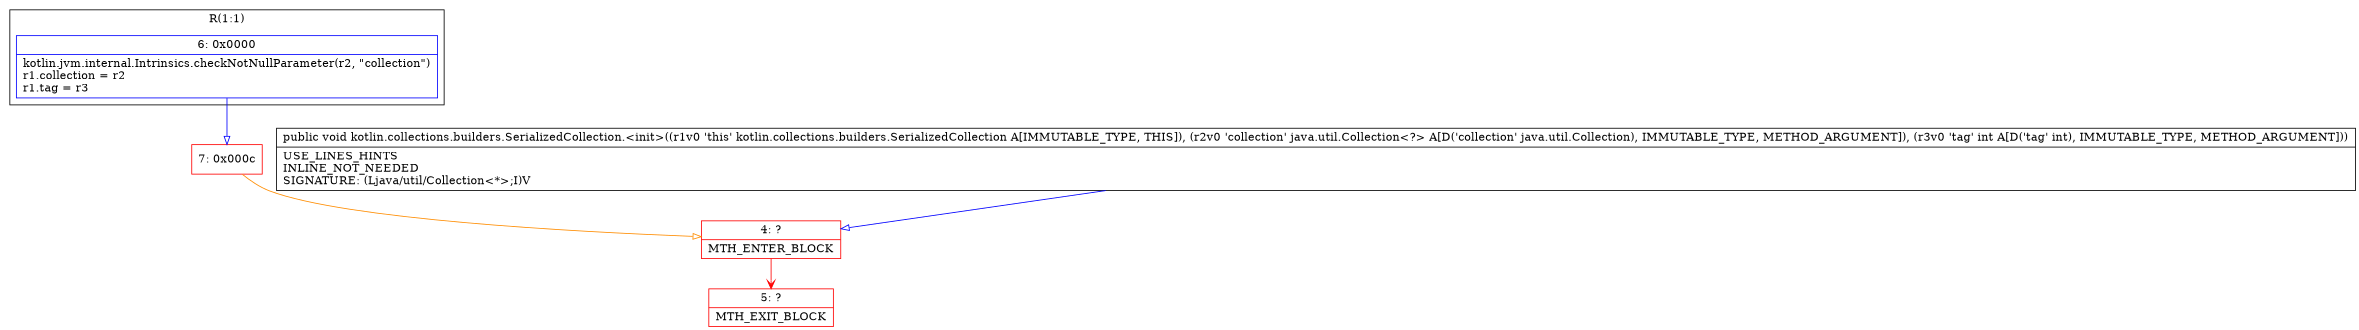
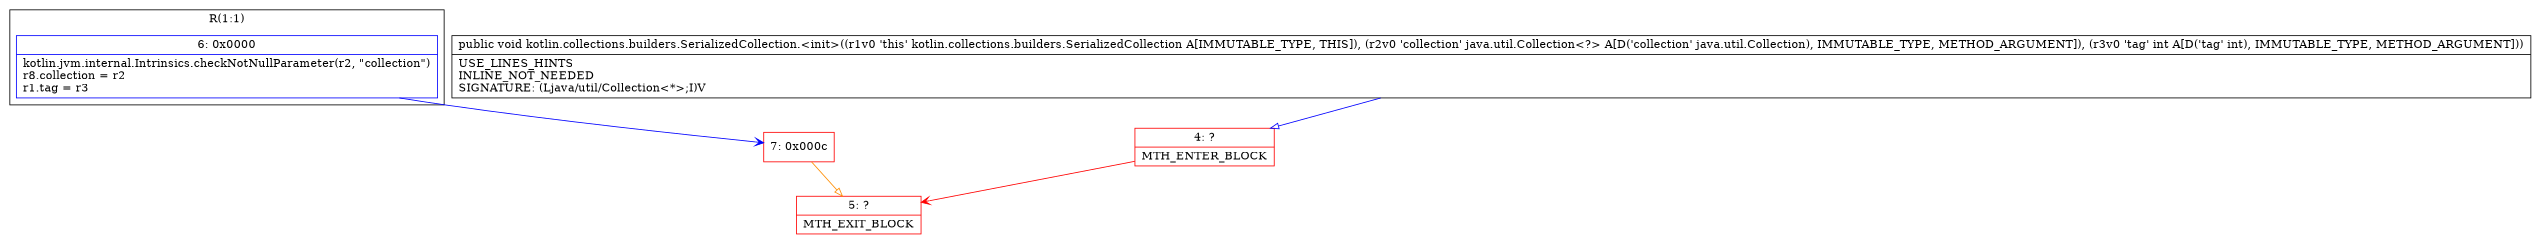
(75, 76) -> (75, 76)
(227, 117) -> (577, 122)
(464, 223) -> (824, 176)
